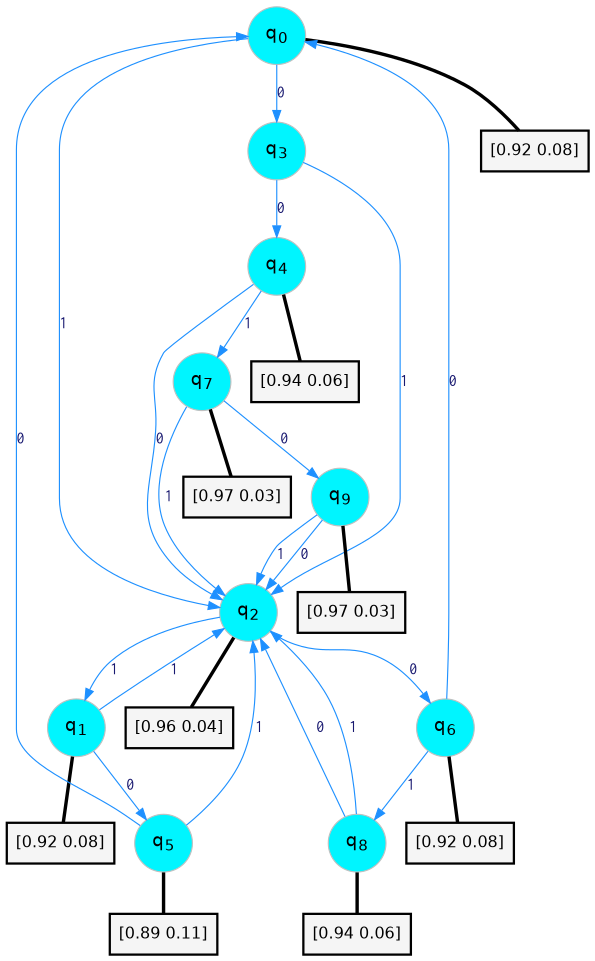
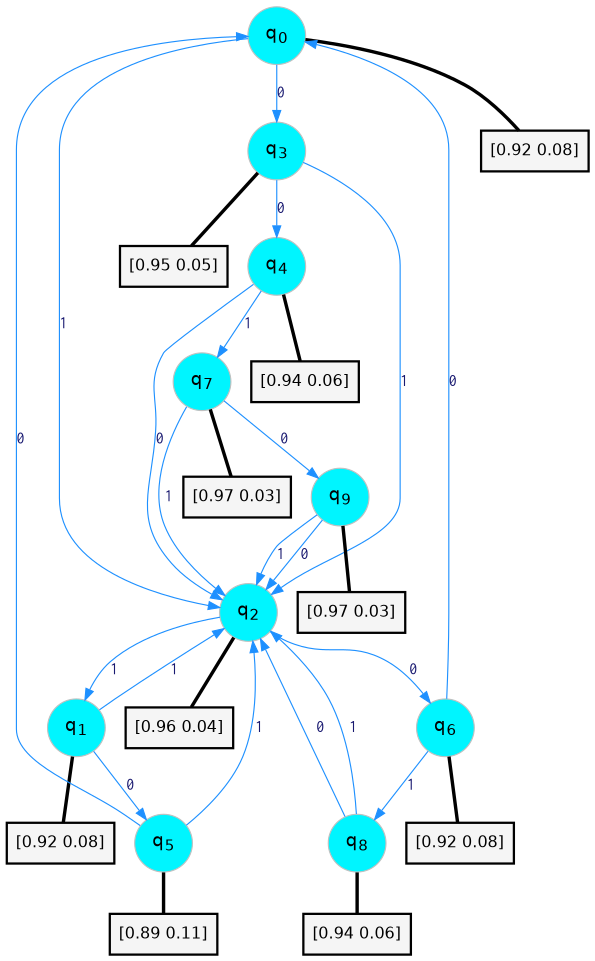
none -> (174, 266)
